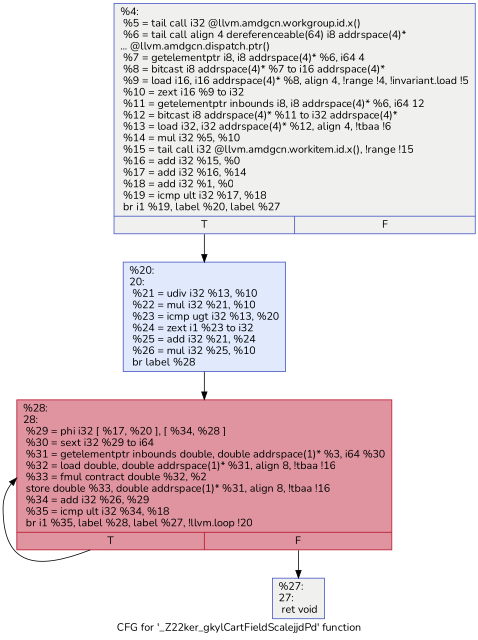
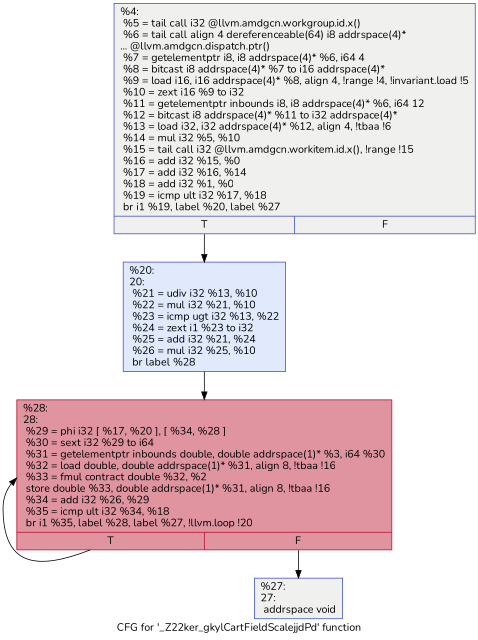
(204, 316) -> (204, 316)
(298, 610) -> (298, 610)
